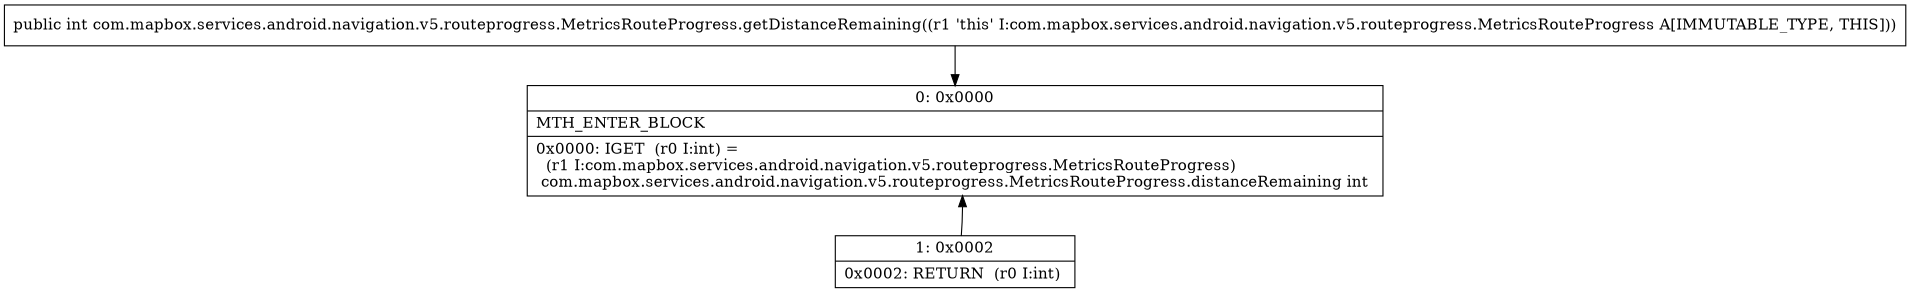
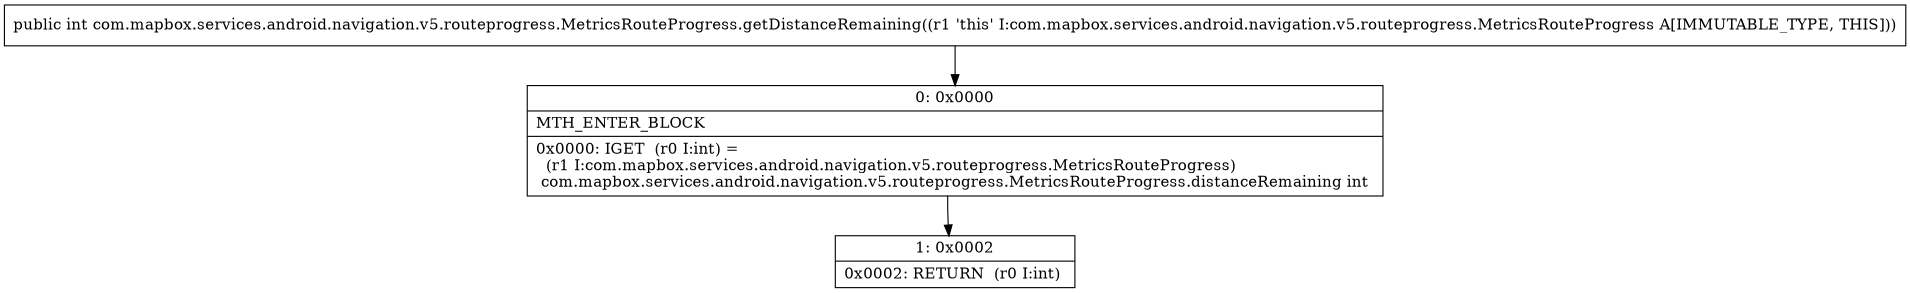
(962, 222) -> (948, 210)
